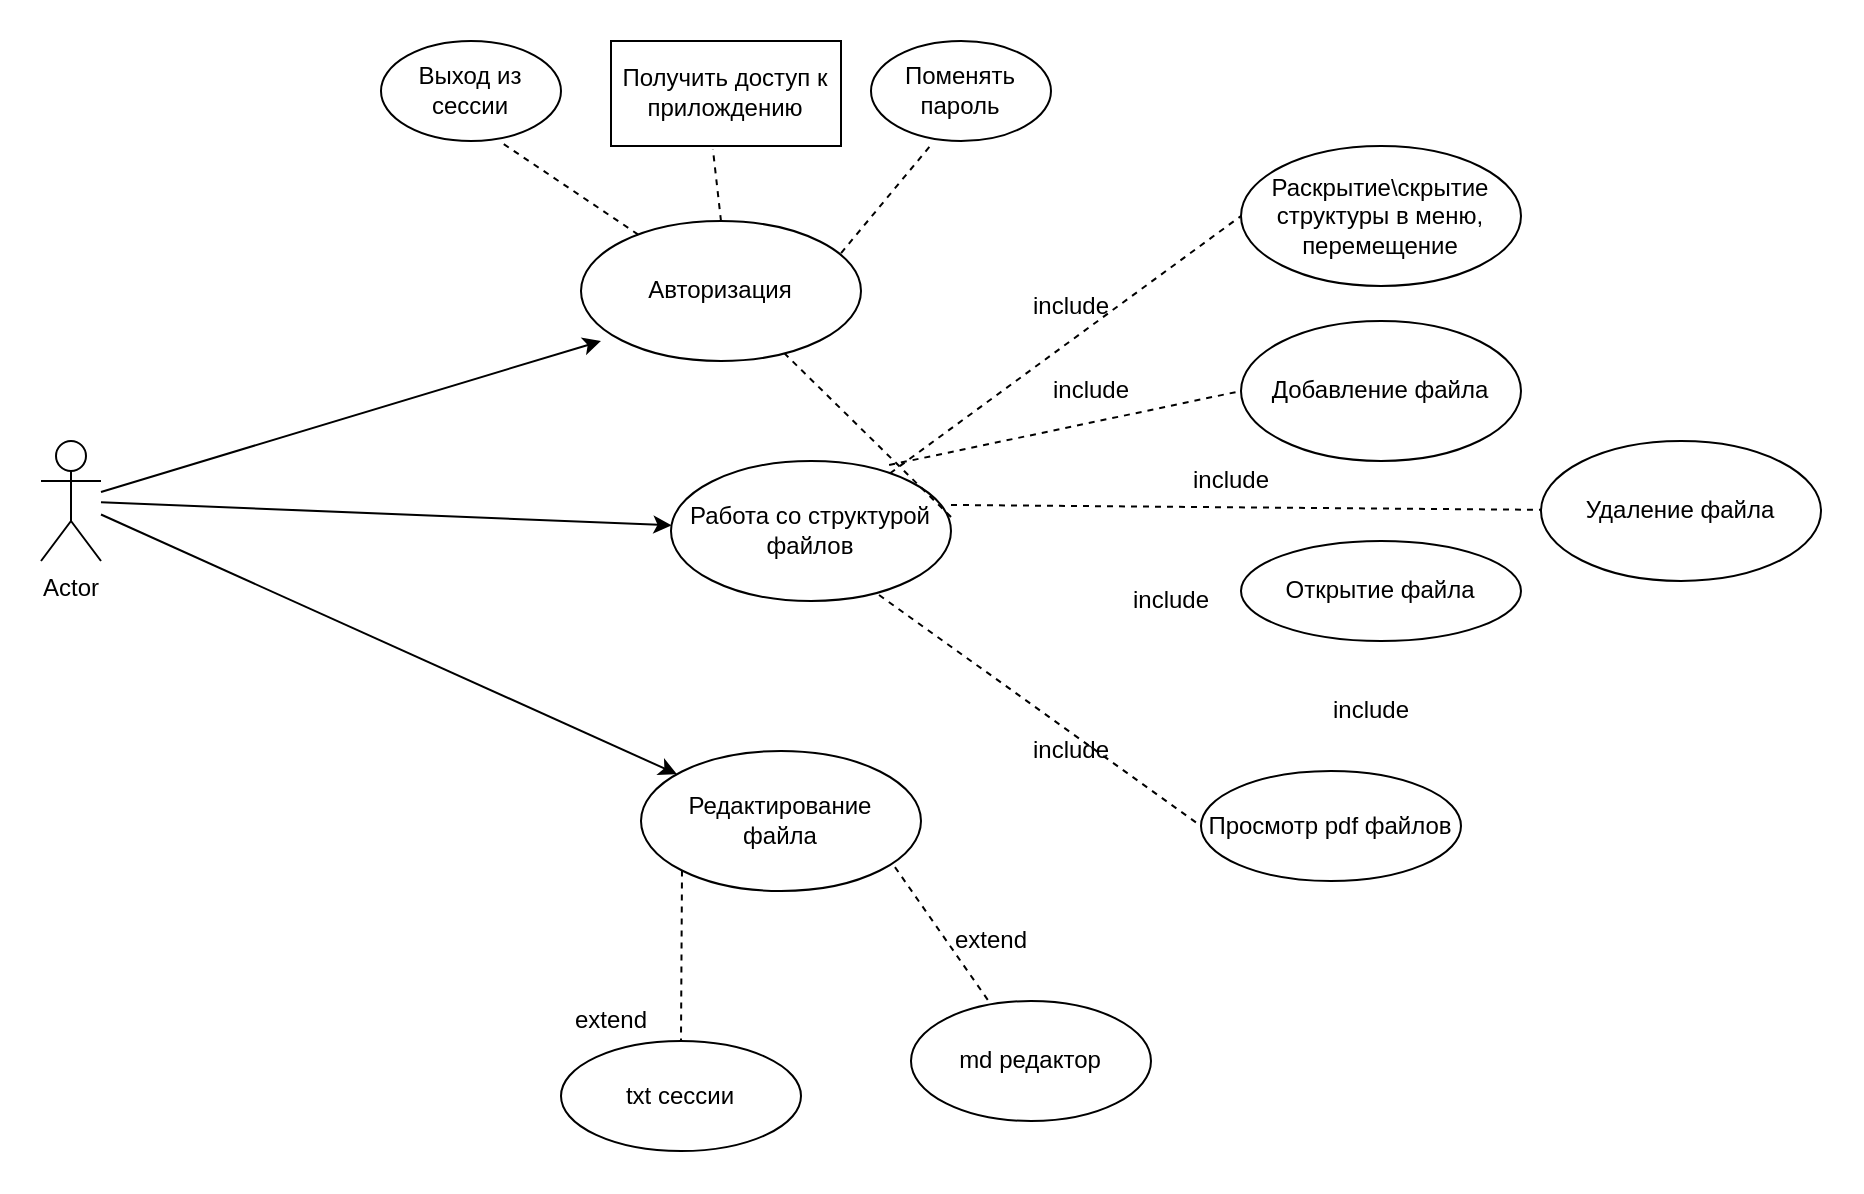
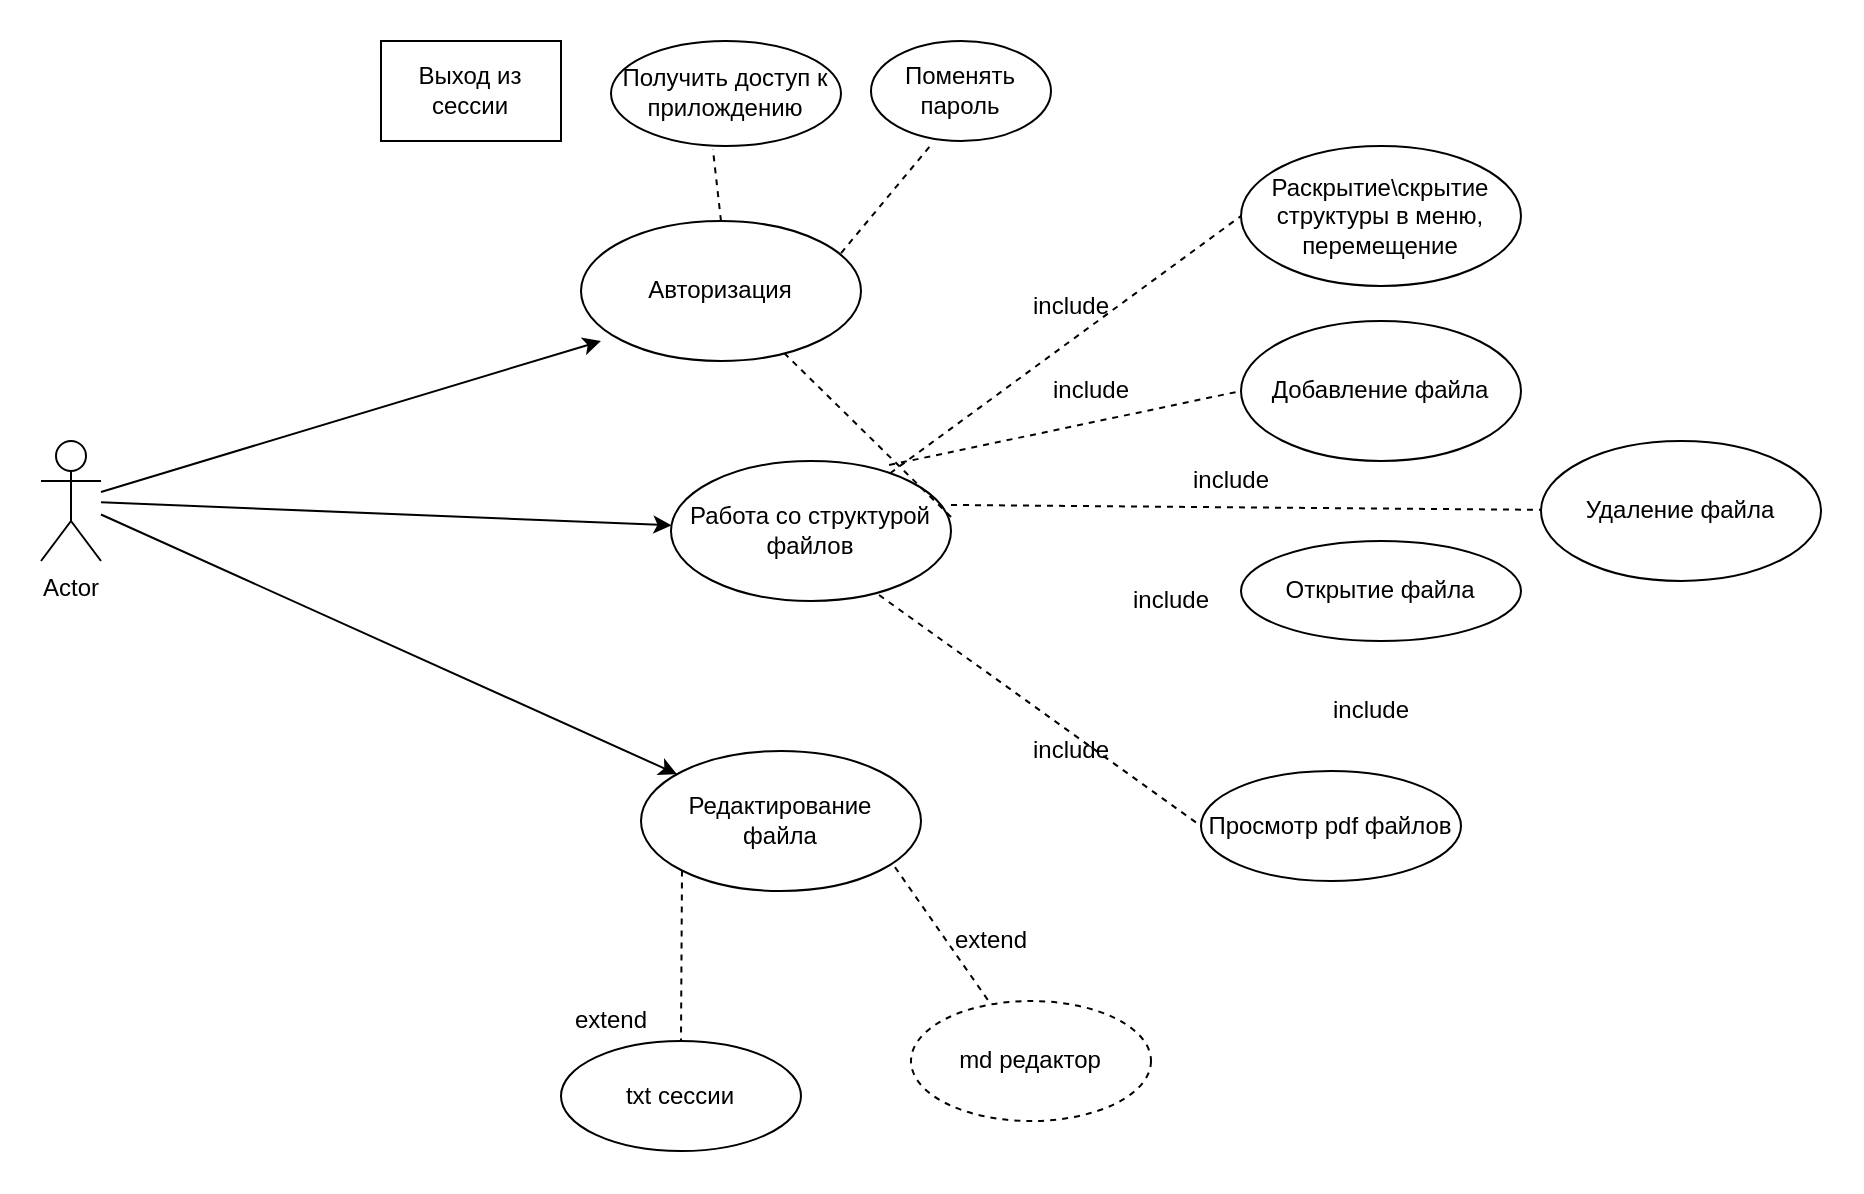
(471, 91) -> (471, 91)
(726, 94) -> (726, 94)
(569, 188) -> none
(1031, 1061) -> (1031, 1061)
